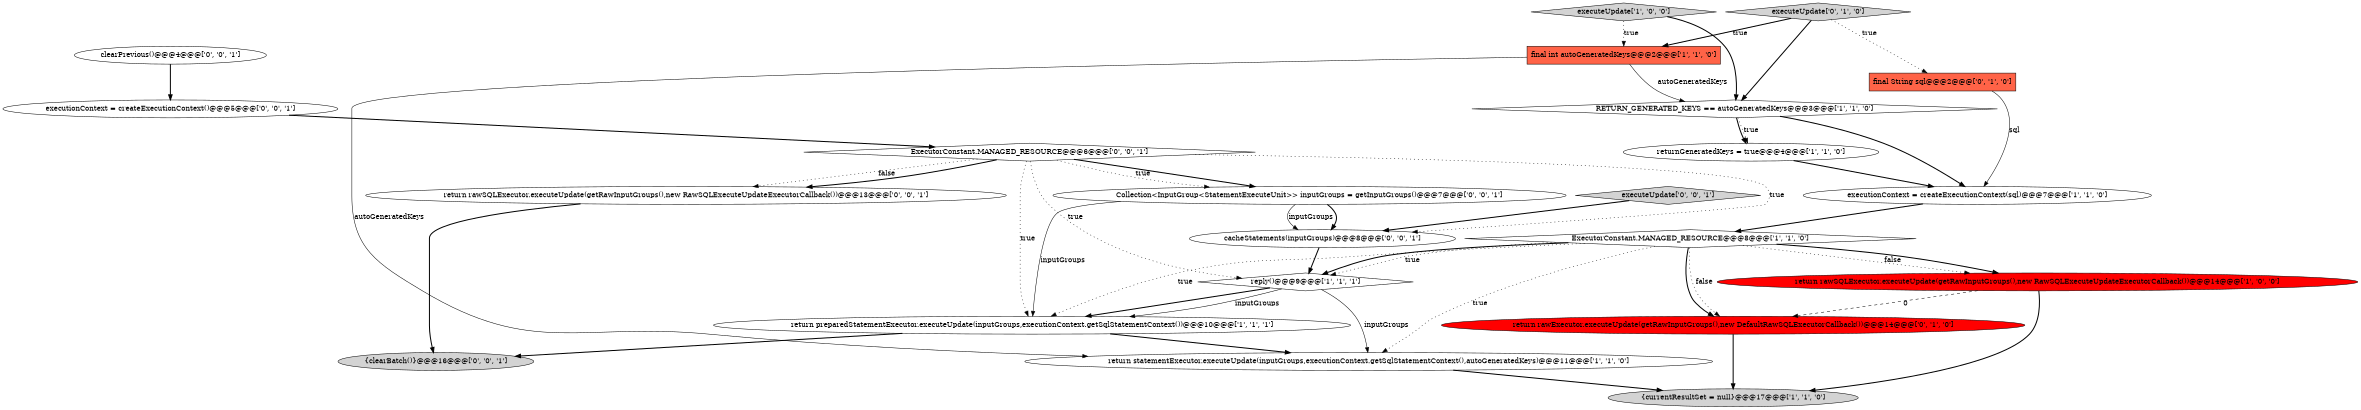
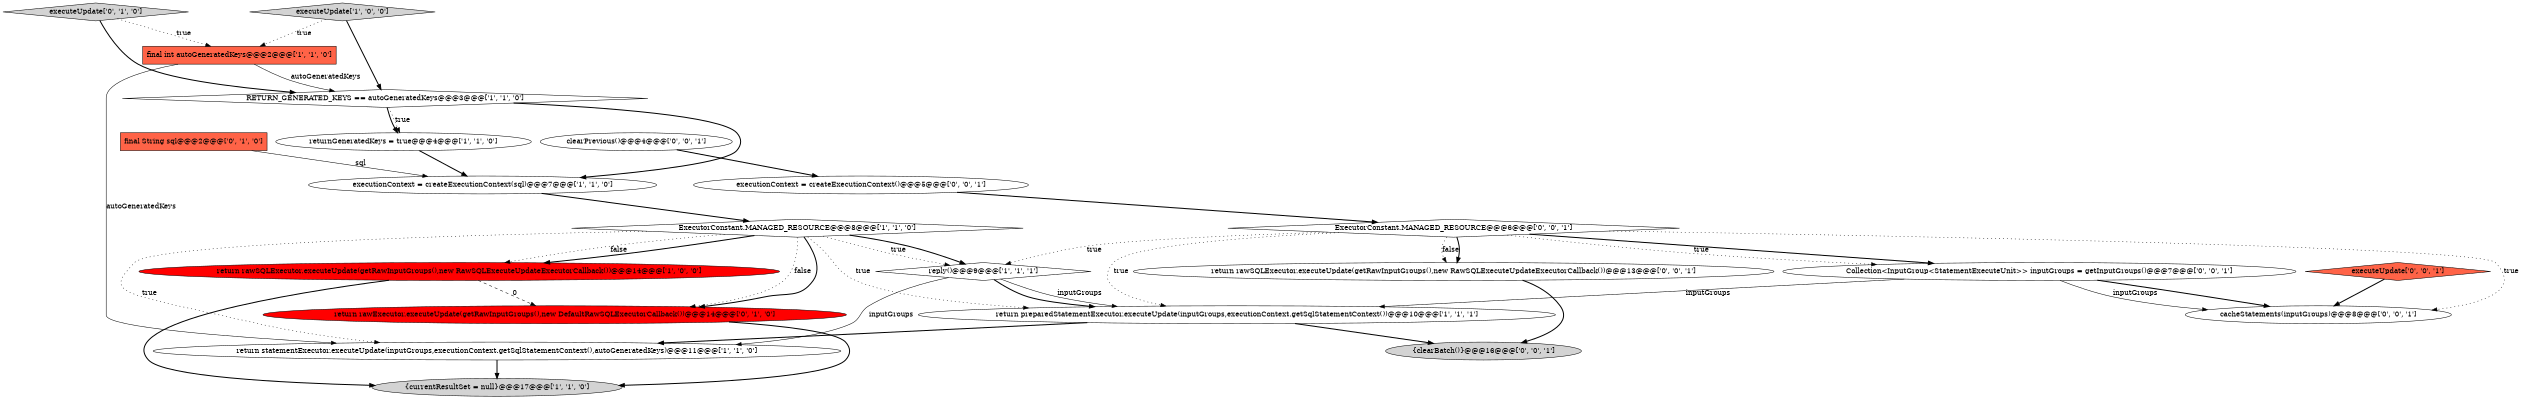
(1729, 32) -> (162, 32)
(1877, 45) -> none
(1668, 195) -> (2398, 271)
(1316, 256) -> none
